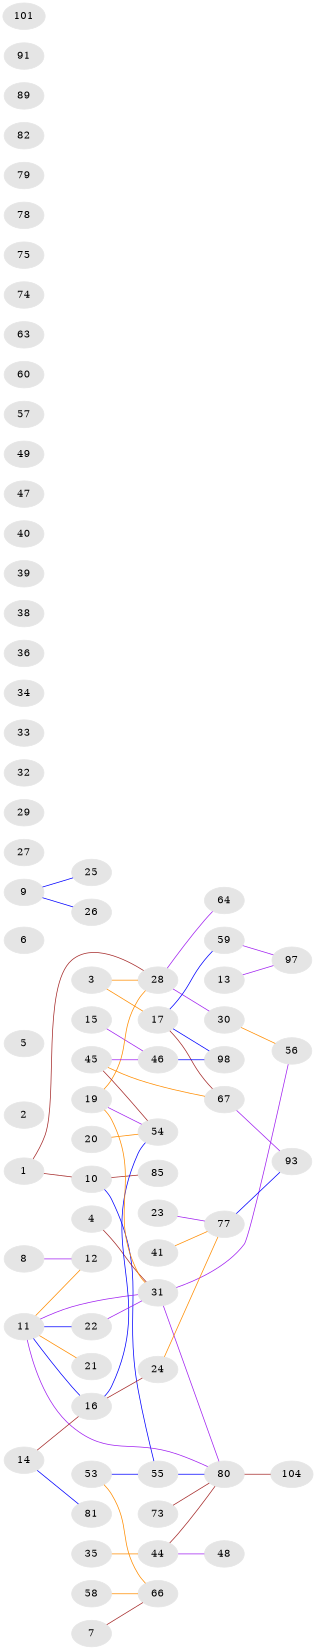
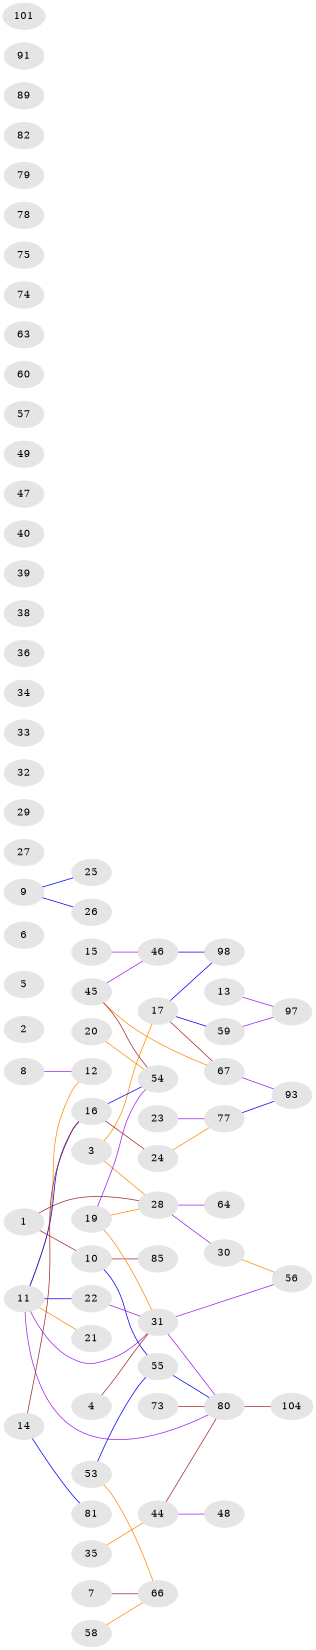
(158, 1253) -> none
